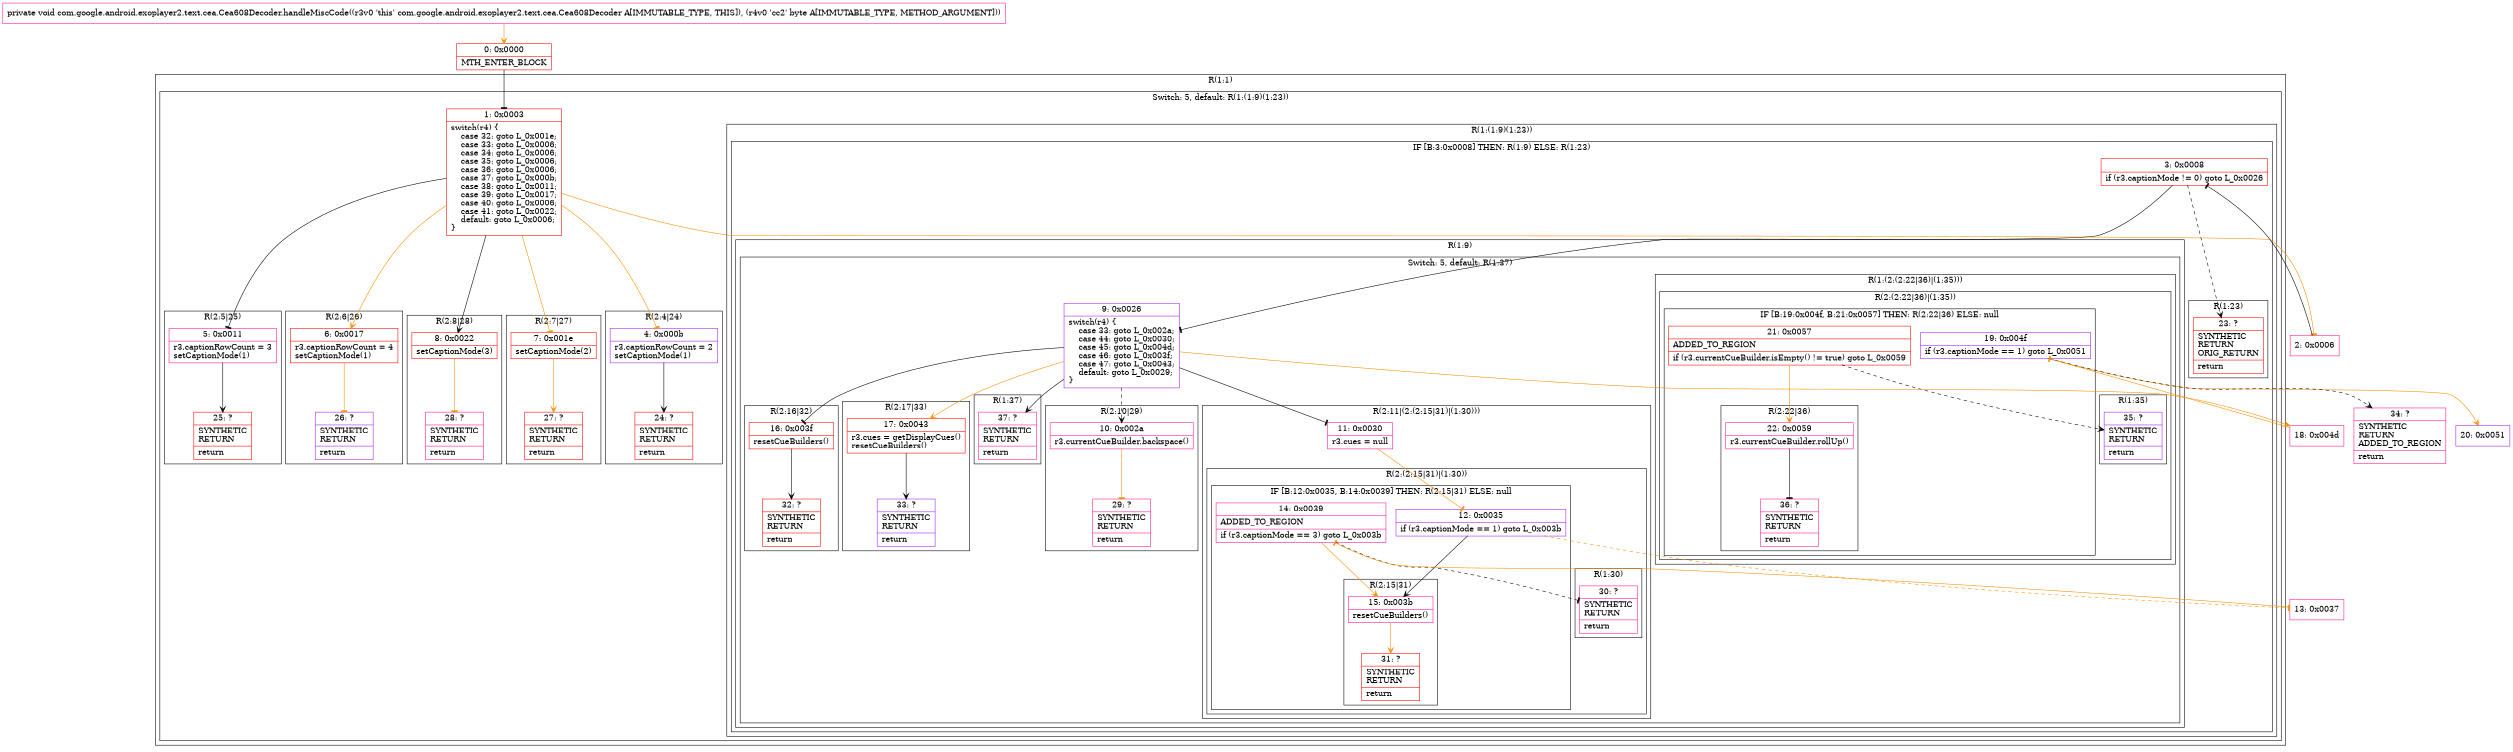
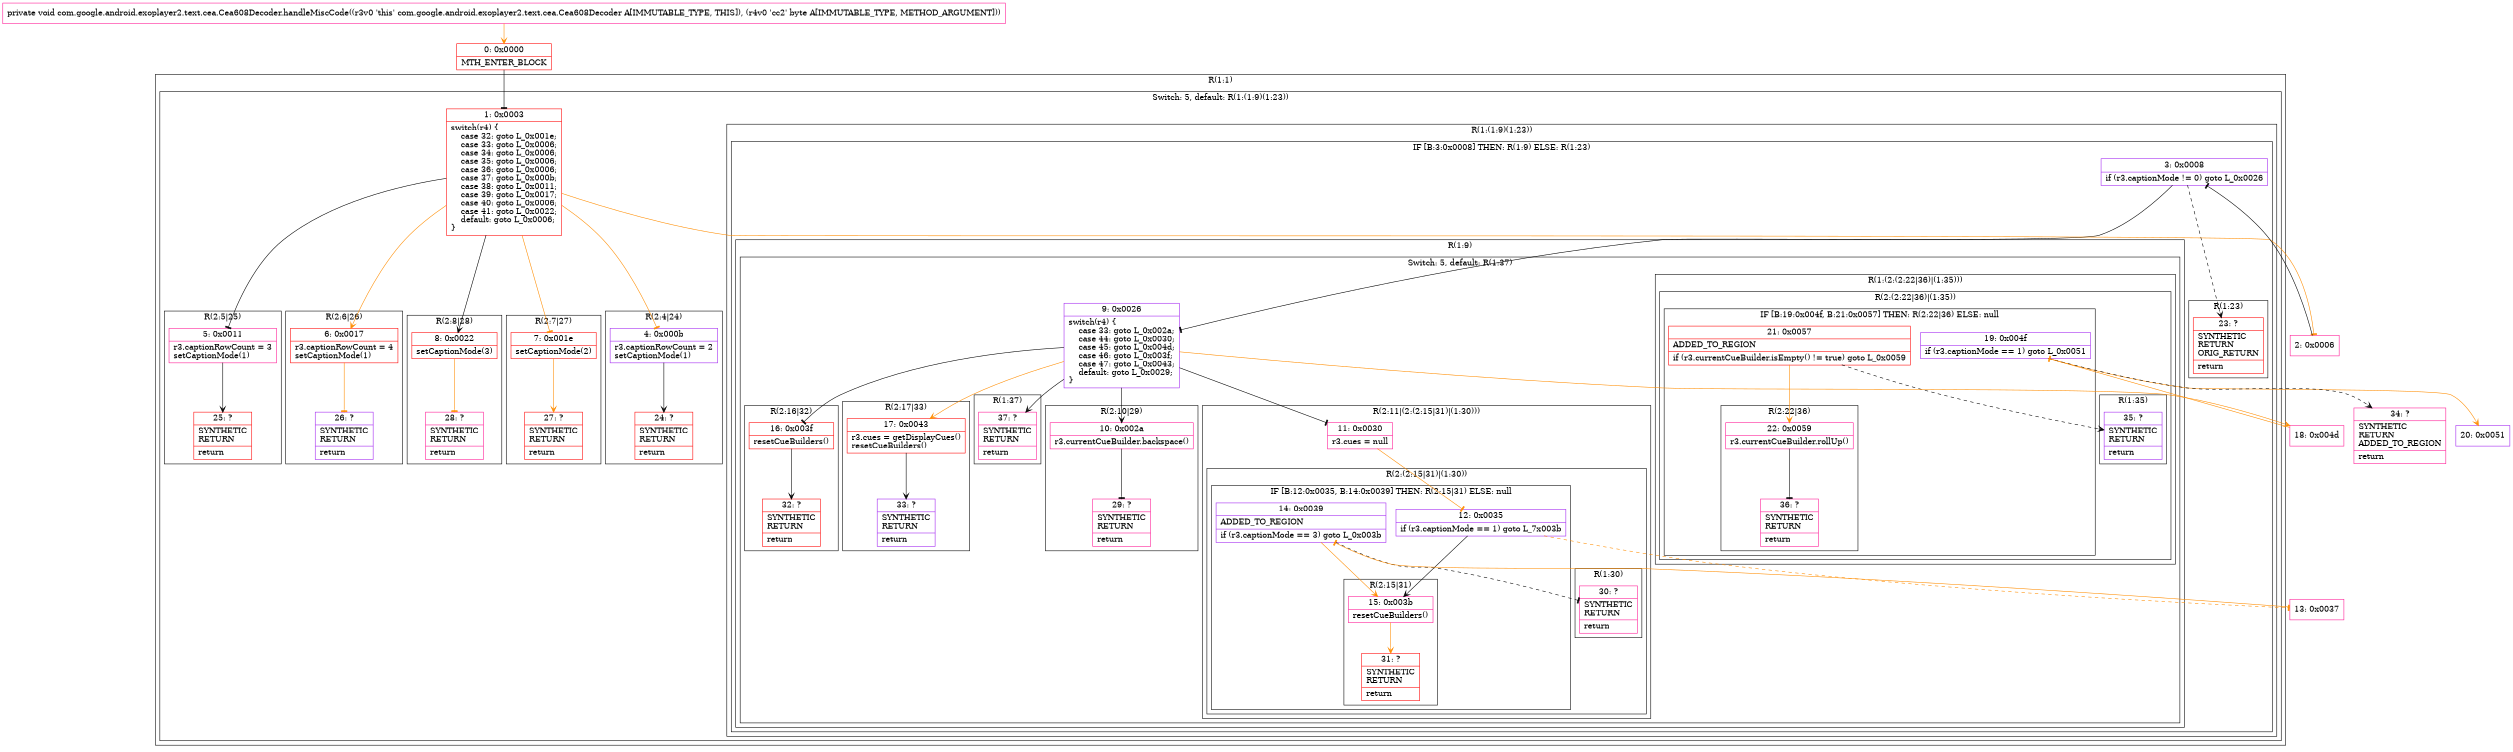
(2184, 172) -> (2184, 172)
(1122, 402) -> (1122, 402)
(1122, 472) -> (1122, 472)
(1301, 523) -> (1301, 523)
(1481, 529) -> (1481, 529)
